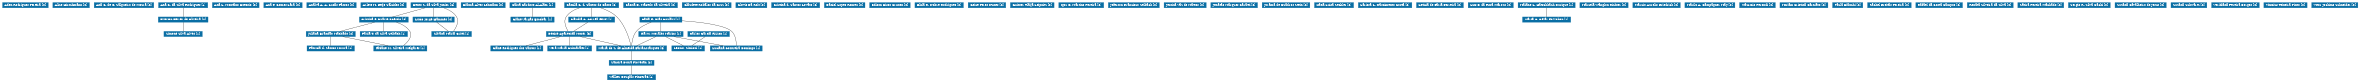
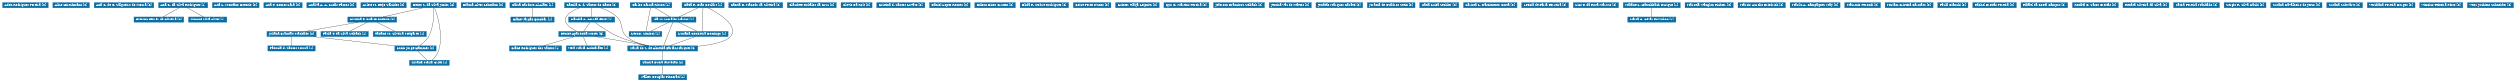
none -> (2095, 5)
none -> (662, 12)
(183, 27) -> (195, 12)
none -> (620, 37)
(365, 41) -> (354, 41)
none -> (682, 41)
